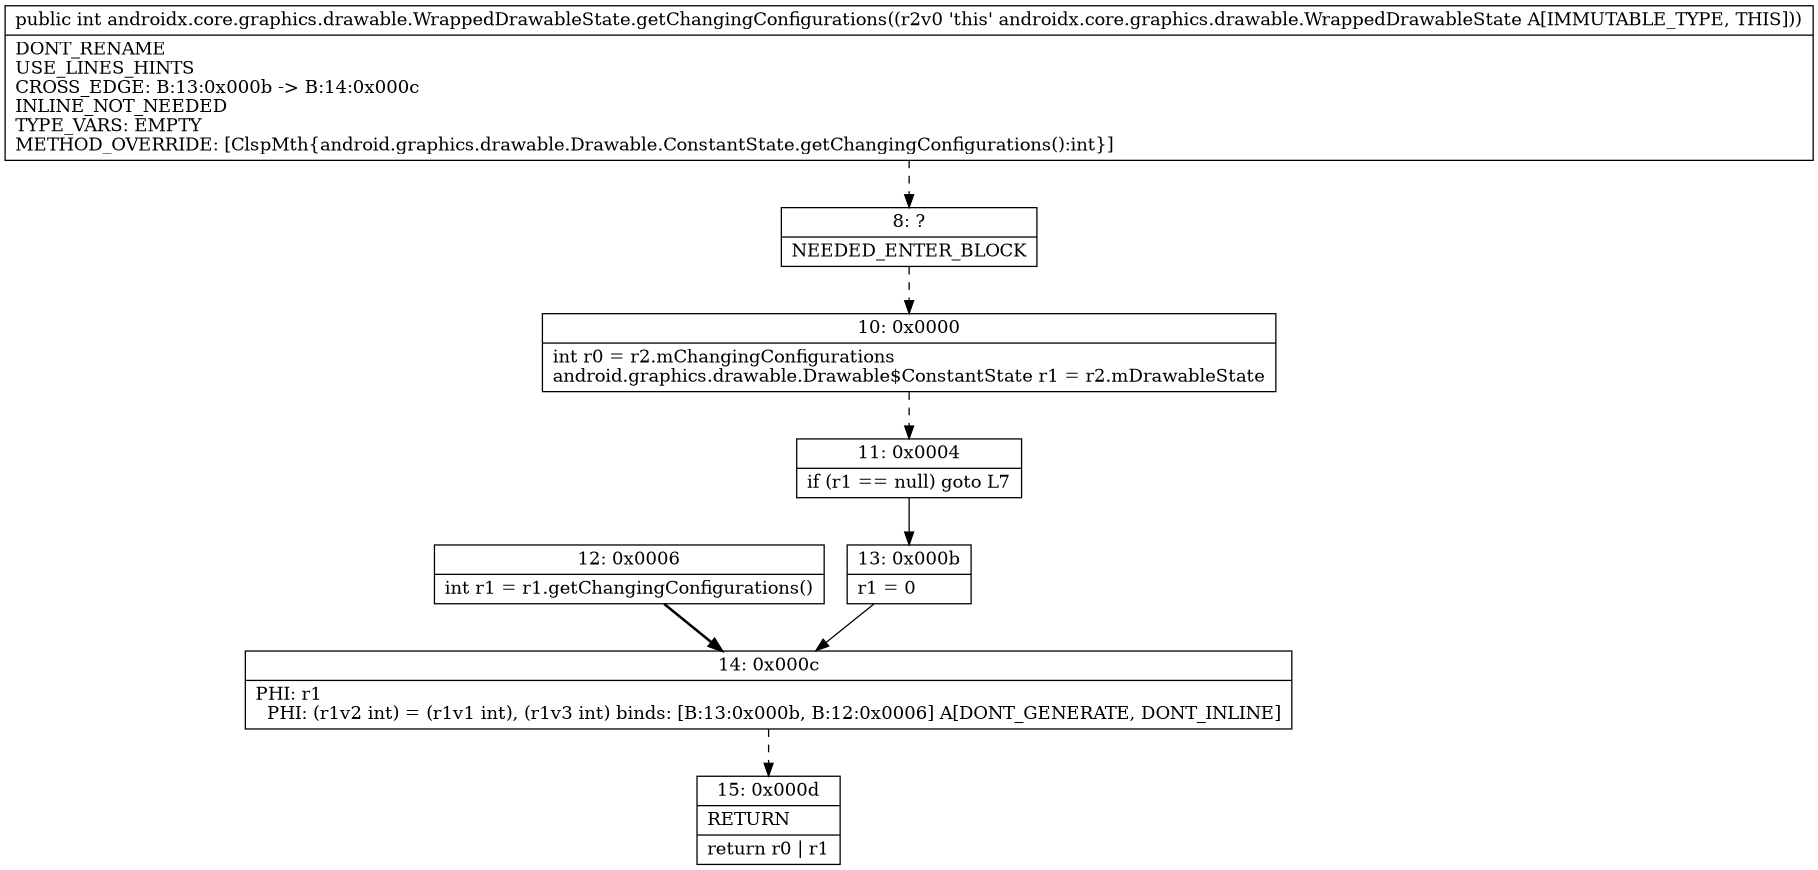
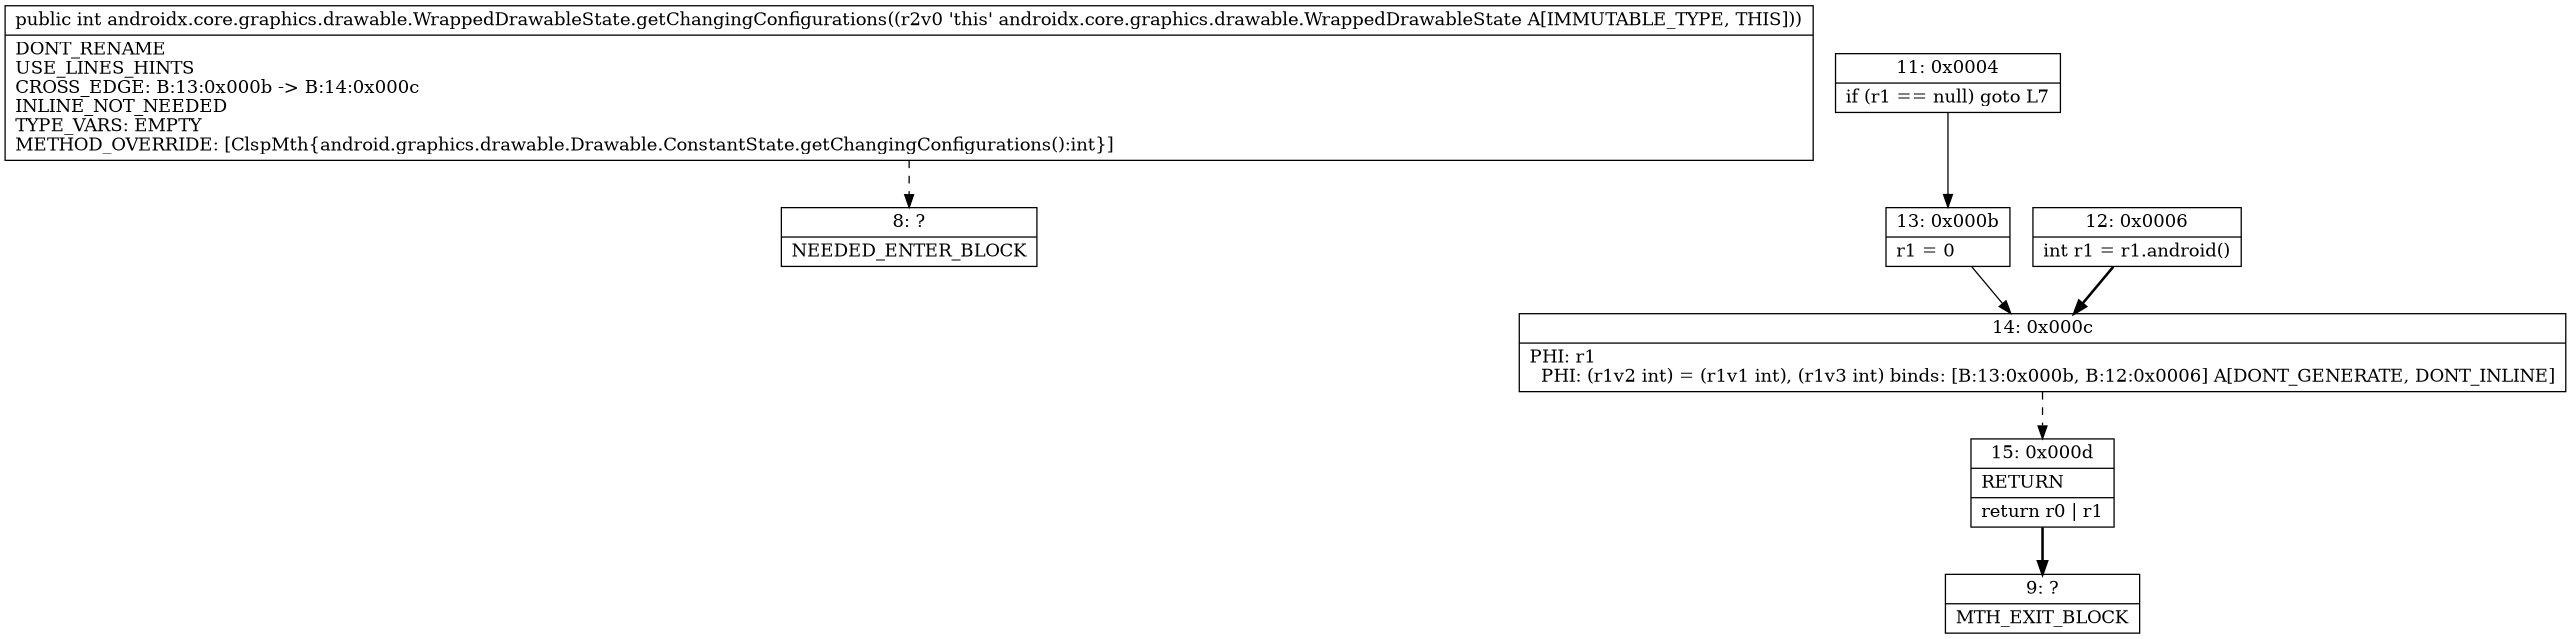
(909, 353) -> none
(629, 588) -> (2137, 251)
none -> (2043, 604)
